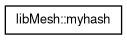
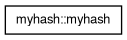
(63, 20) -> (63, 20)
